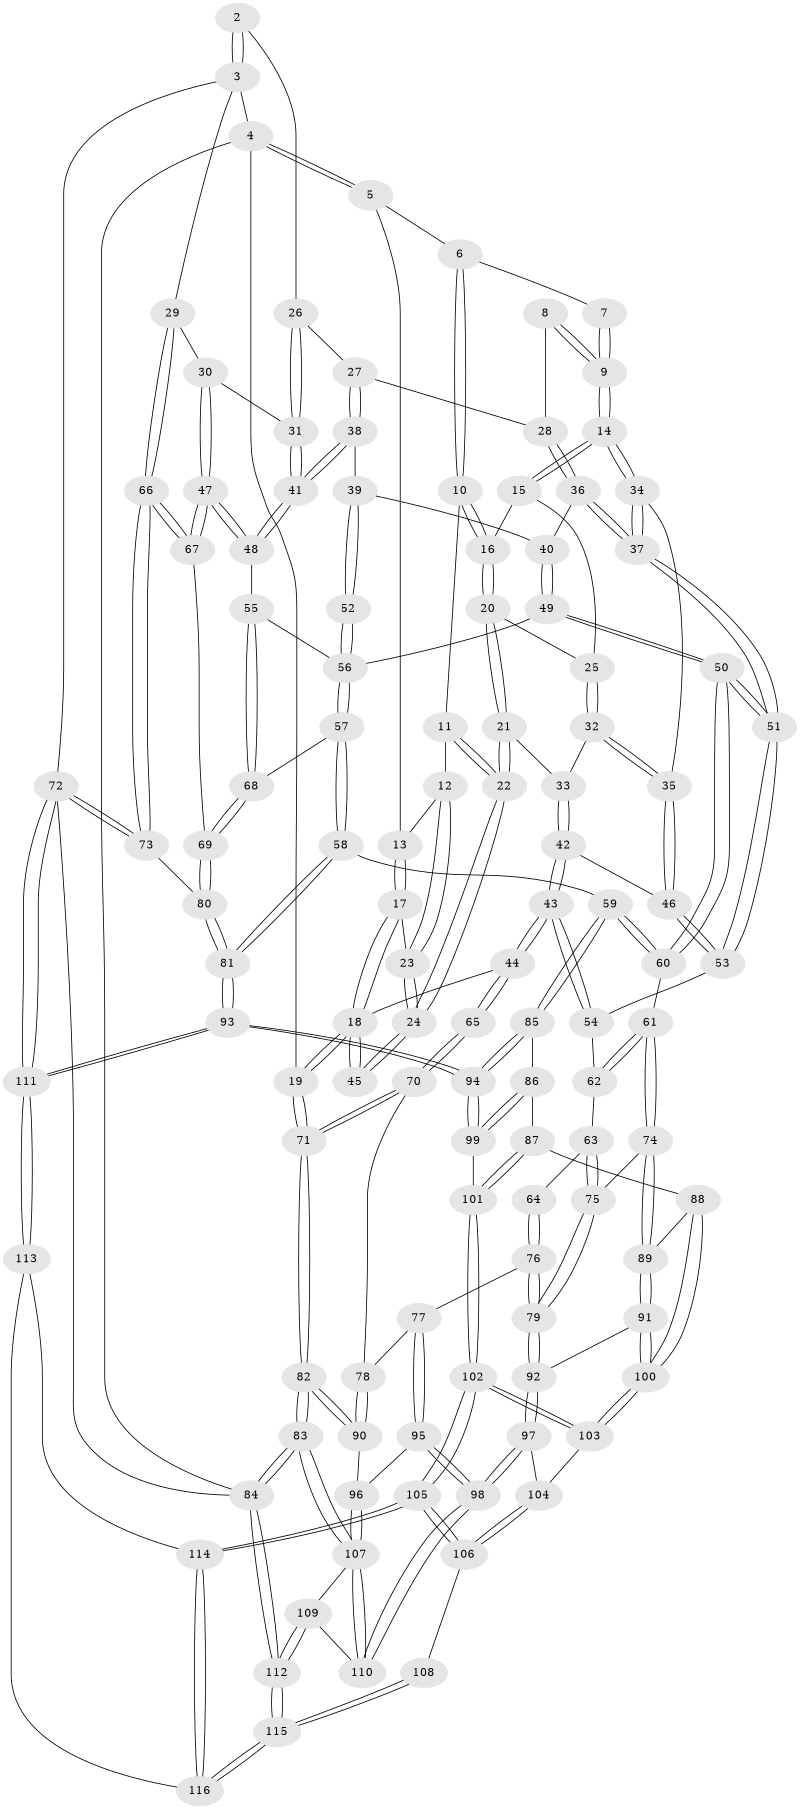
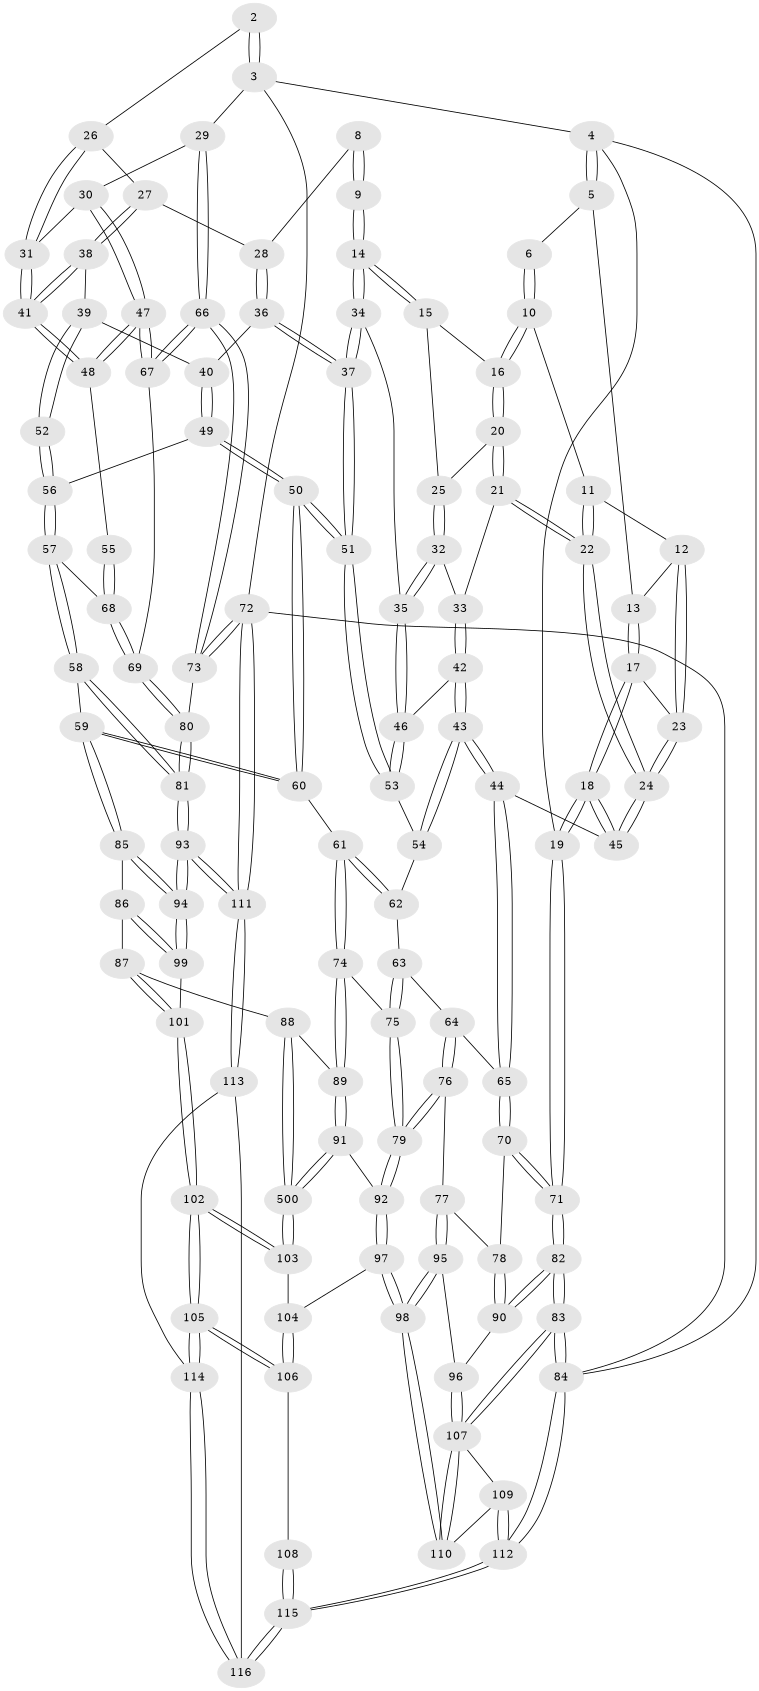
(605, 314) -> none
(303, 641) -> none
(432, 990) -> (557, 816)
none -> (479, 1052)
(646, 1377) -> (288, 1200)
